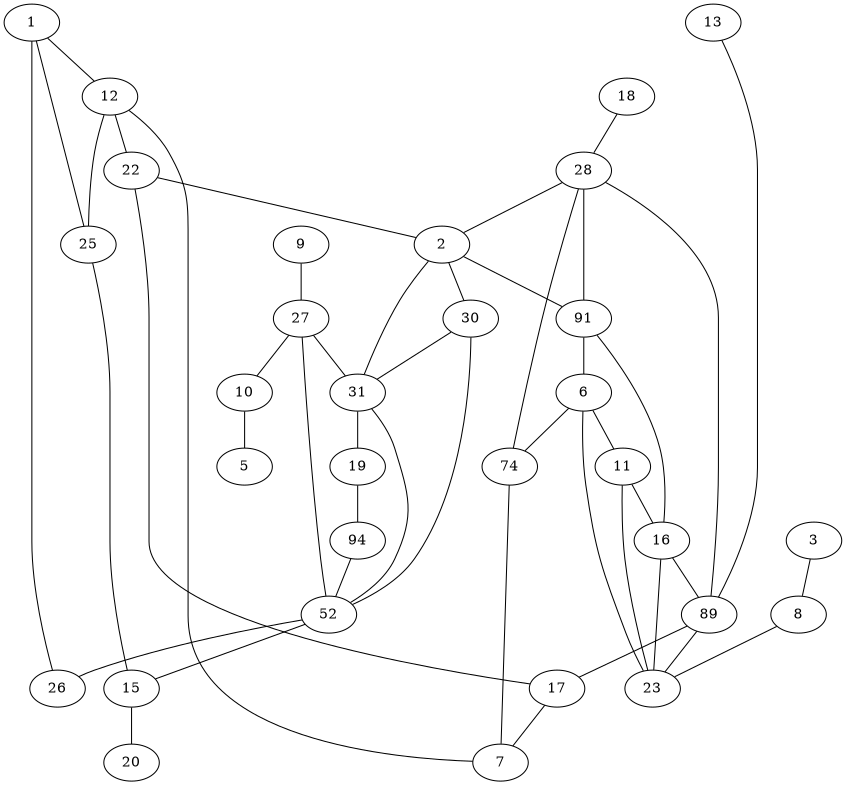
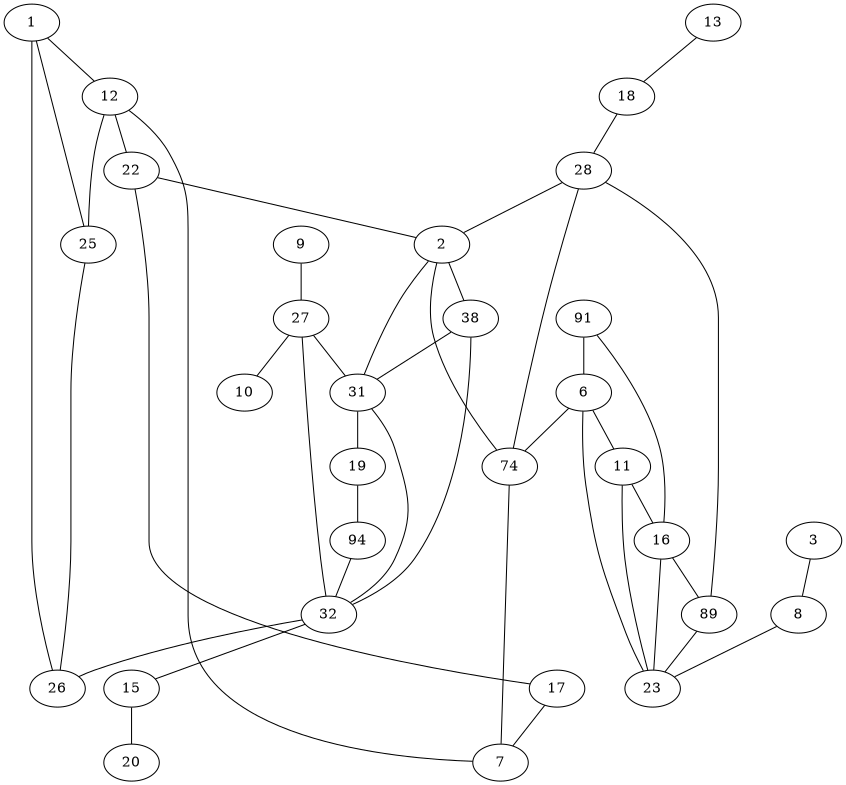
(584, 245) -> none
(513, 282) -> (443, 363)
(471, 319) -> (471, 319)
(757, 319) -> (670, 60)
(110, 467) -> (71, 466)
(245, 467) -> none
(329, 615) -> (329, 615)
(628, 654) -> none
